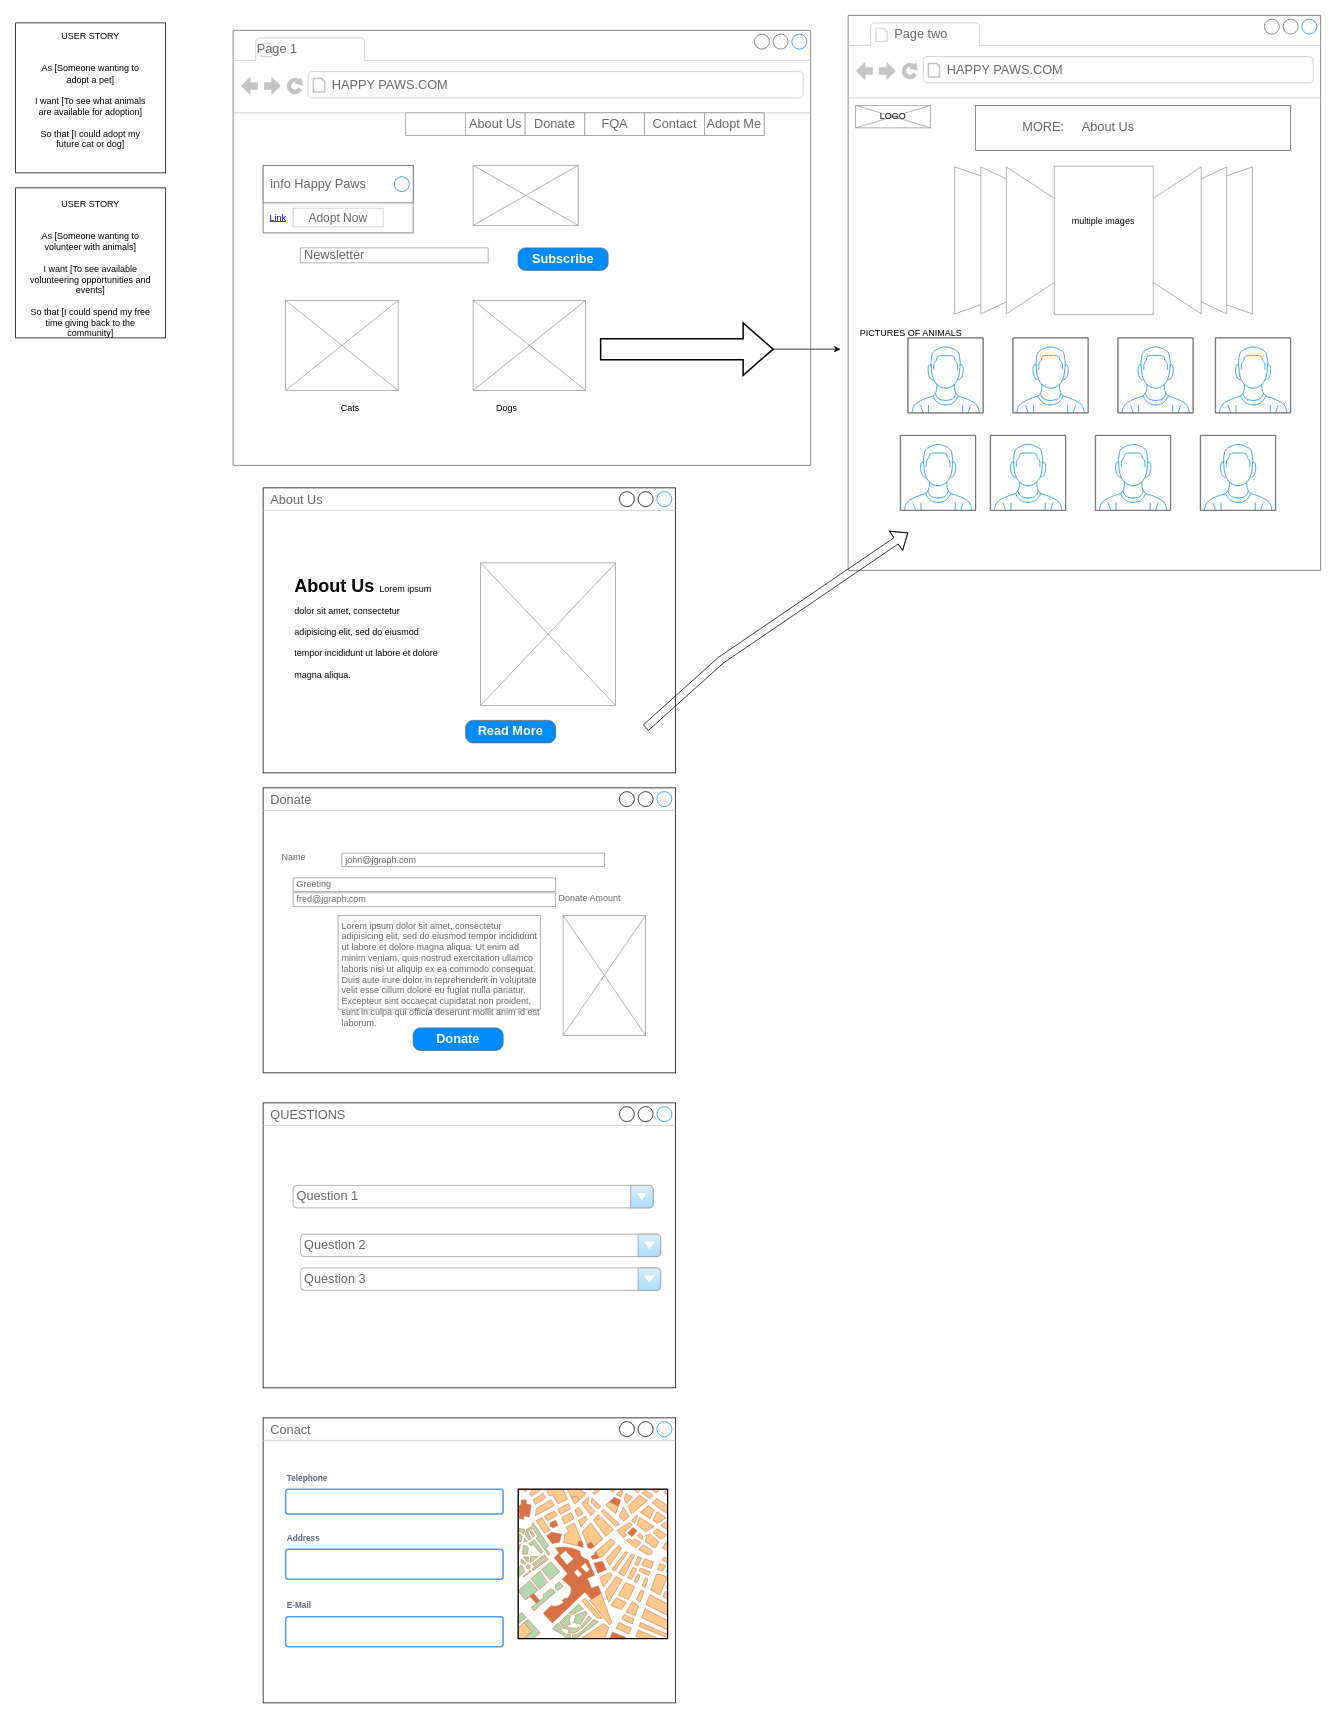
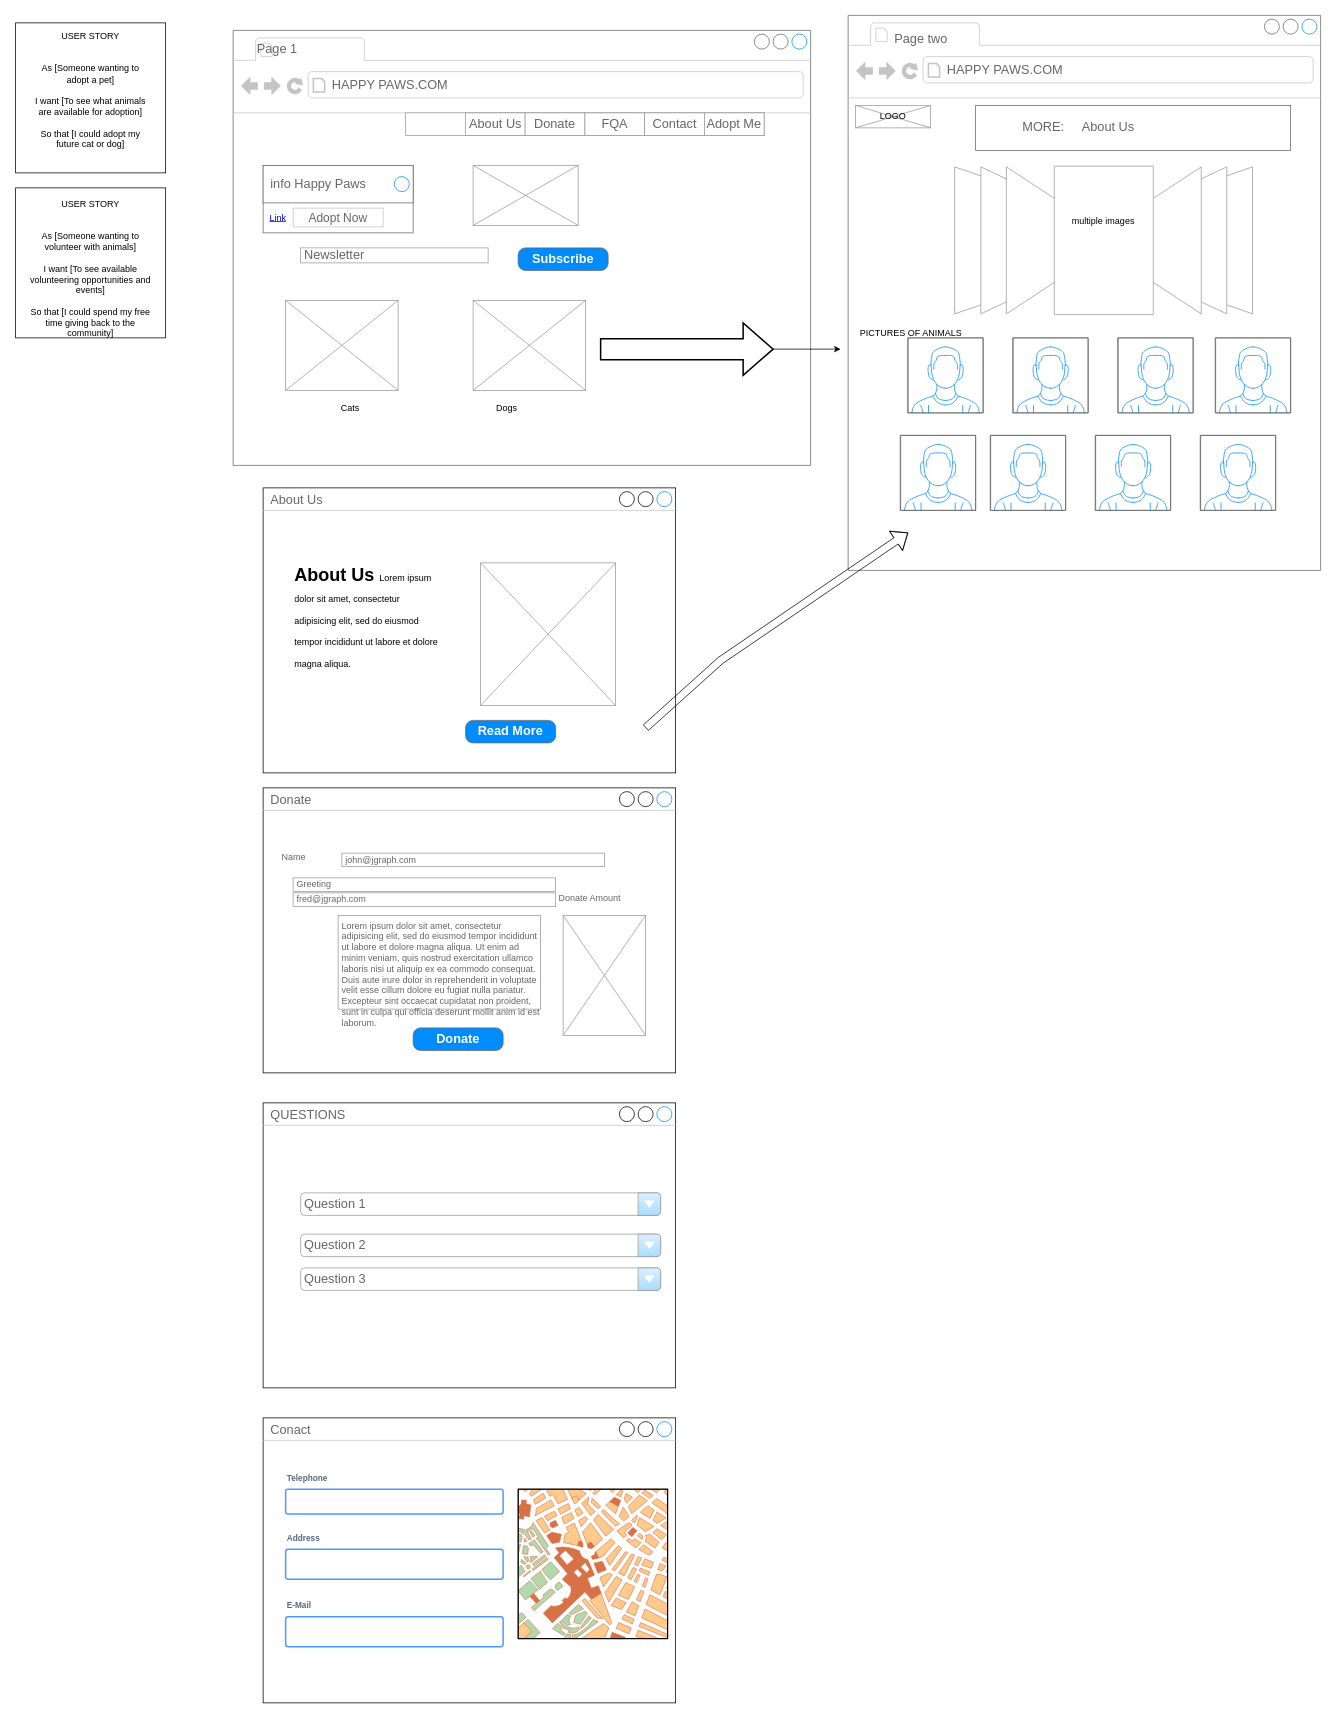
(934, 34) -> (934, 39)
(368, 645) -> (368, 634)
(473, 1197) -> (480, 1204)
